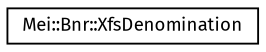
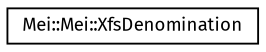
(133, 26) -> (133, 26)
